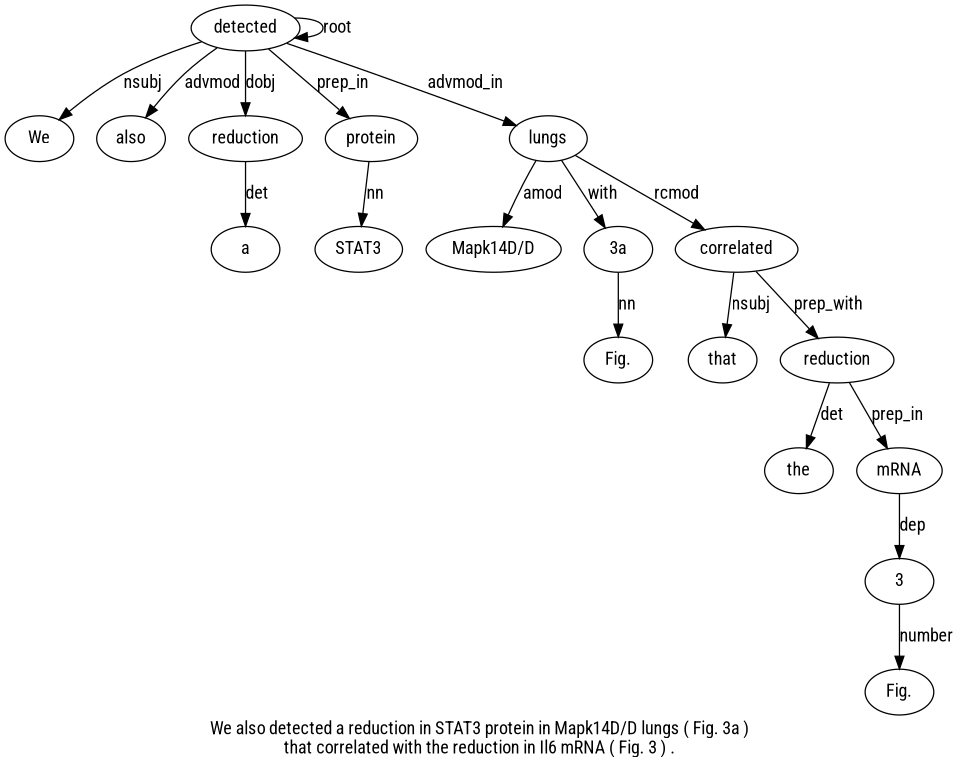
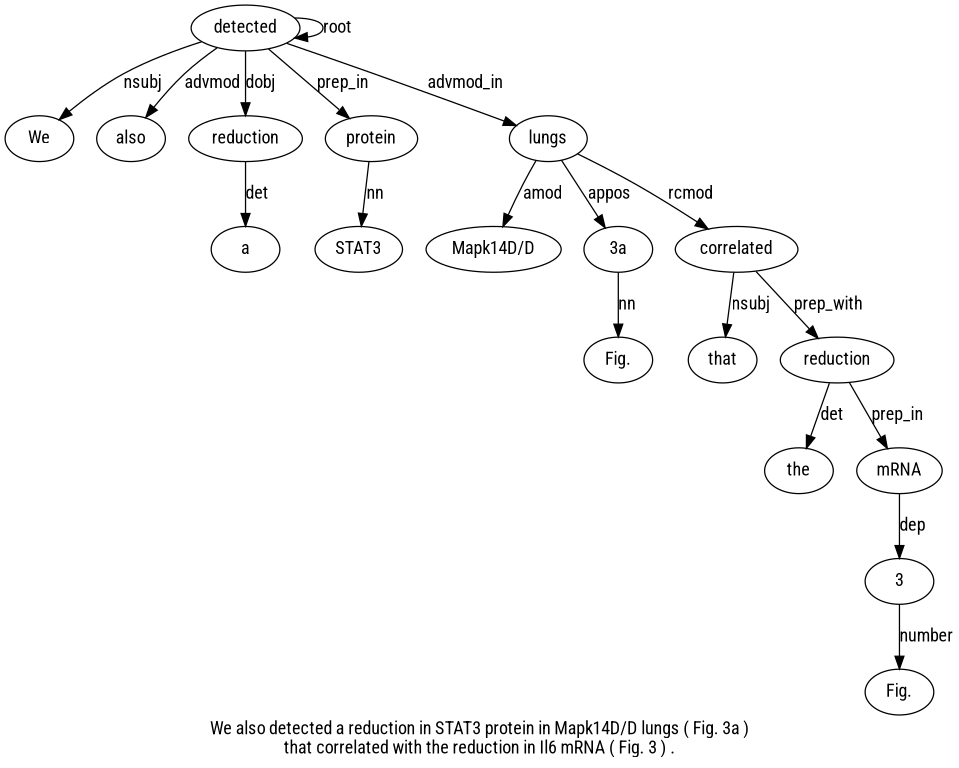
(603, 194) -> (609, 194)
